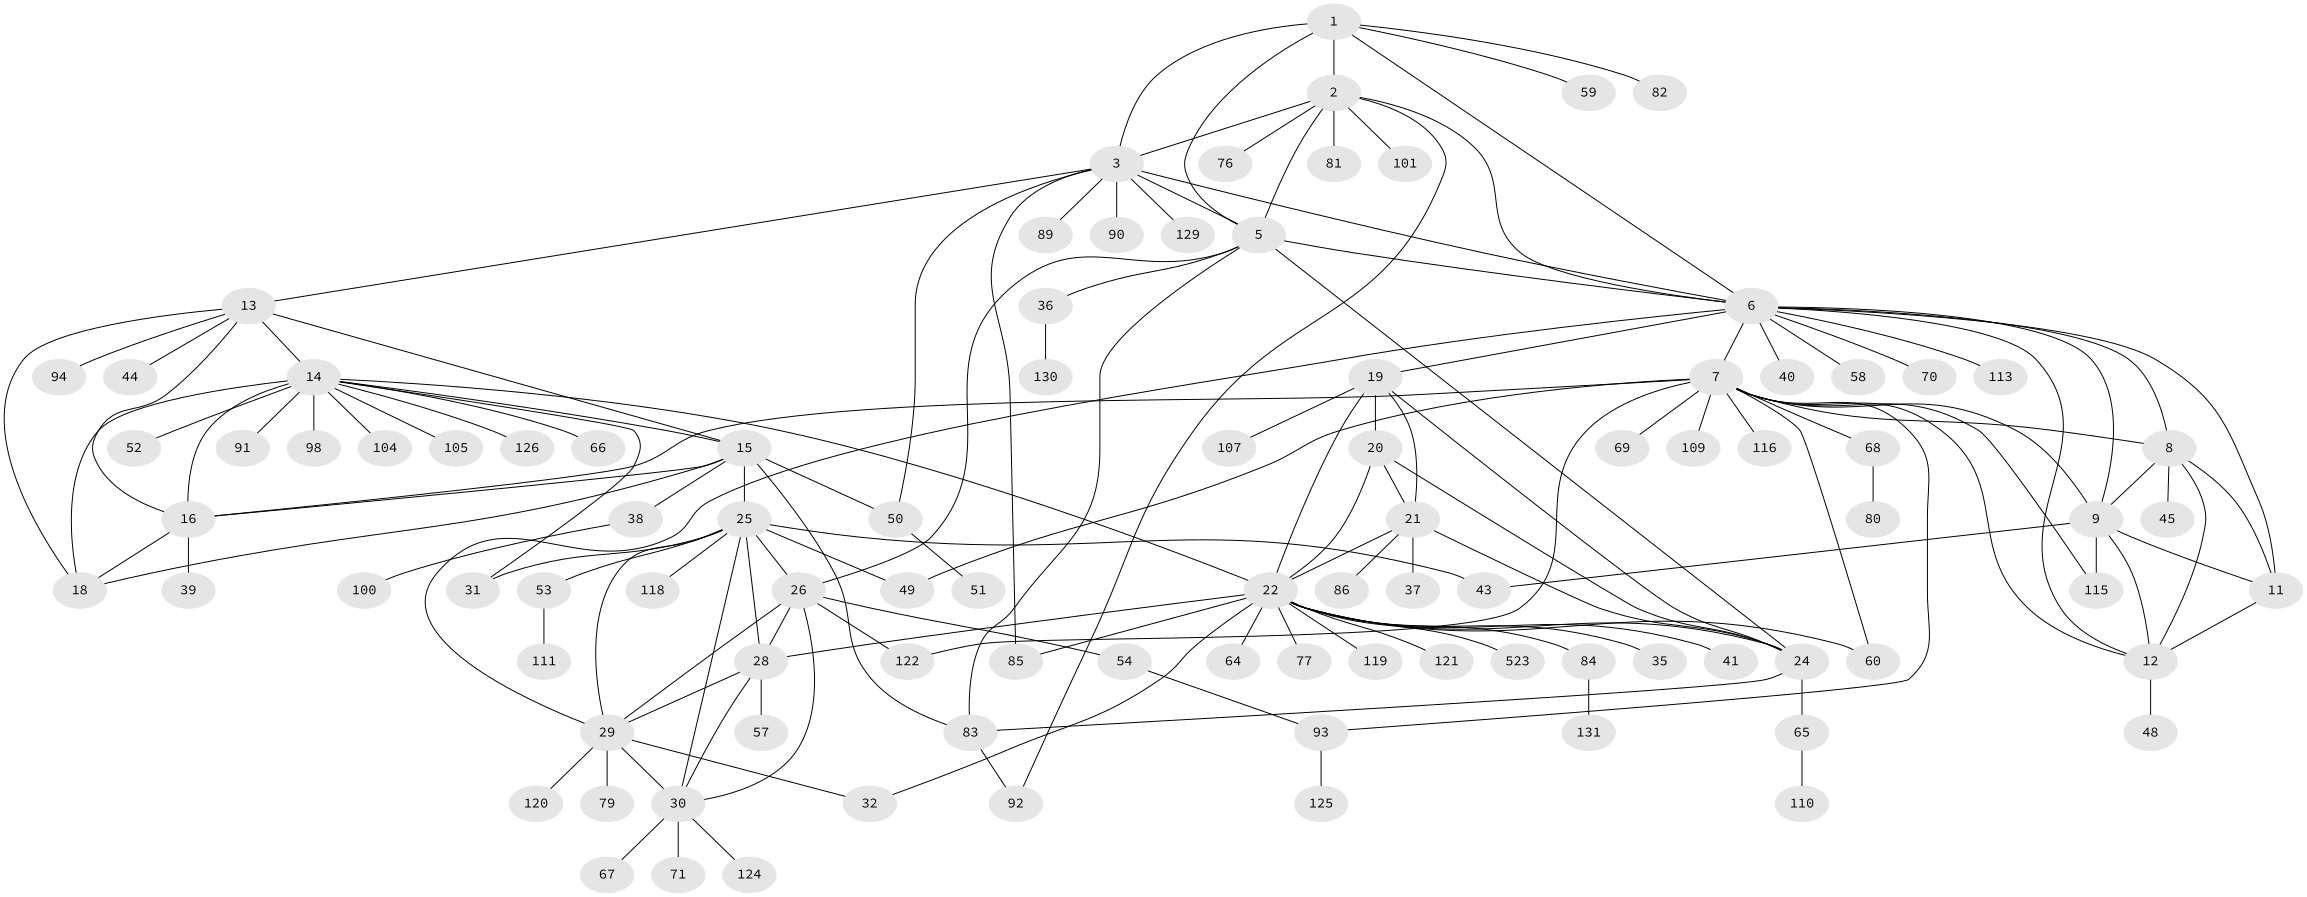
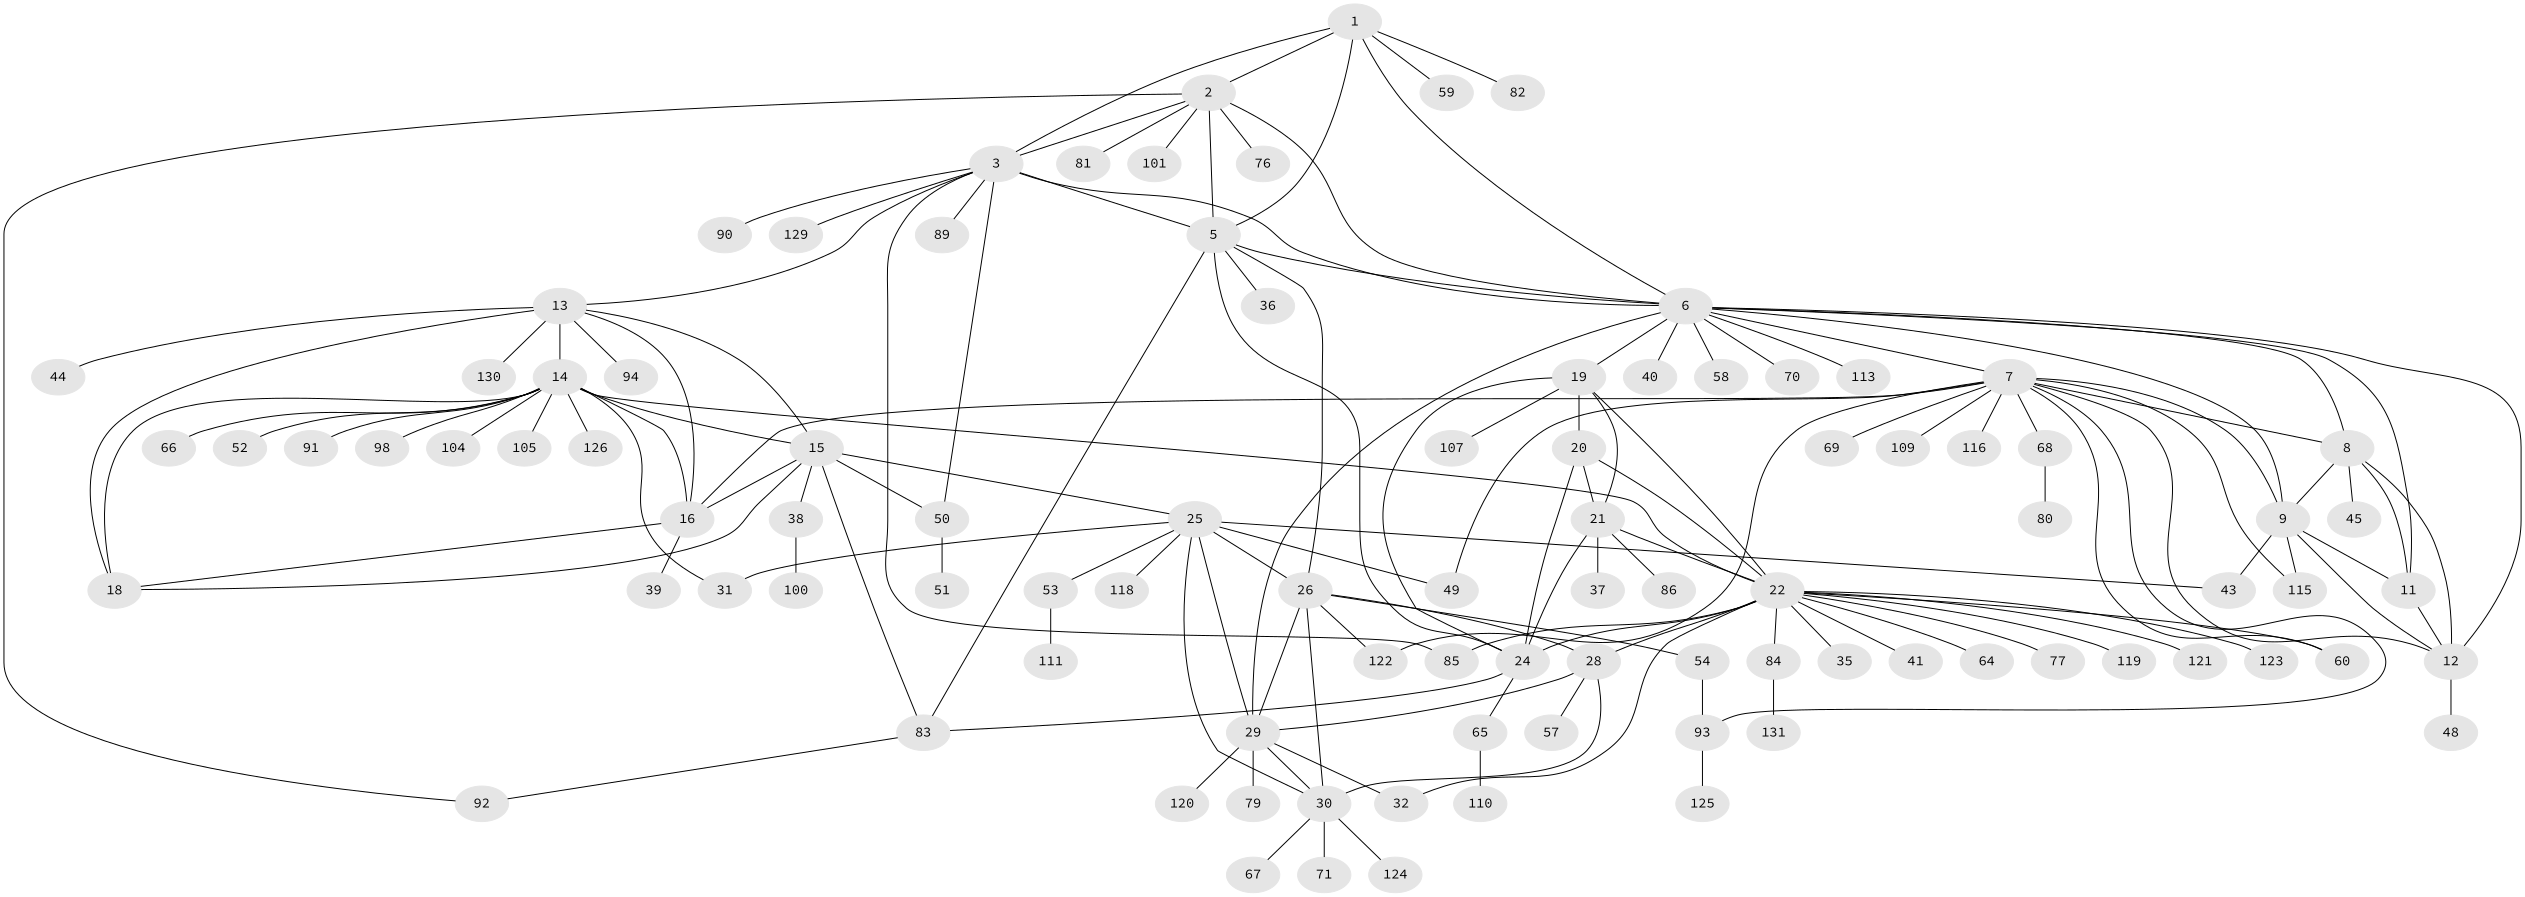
(1046, 342) -> (524, 342)
(753, 590) -> none
(1518, 662) -> (2271, 662)
